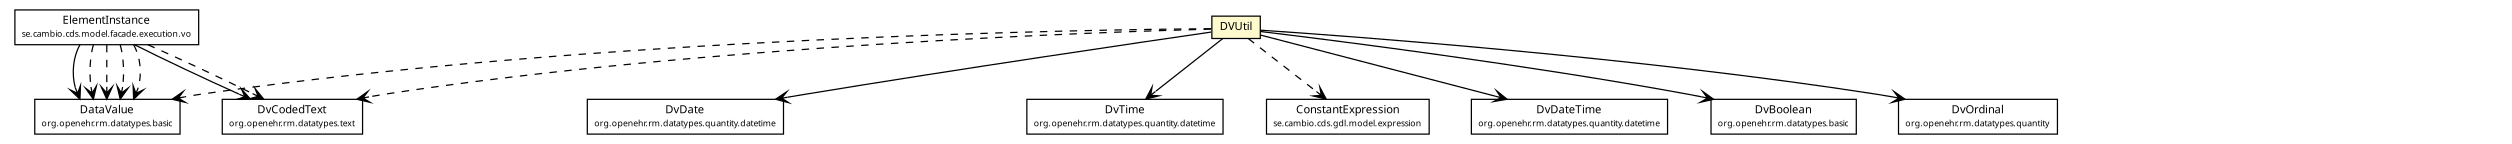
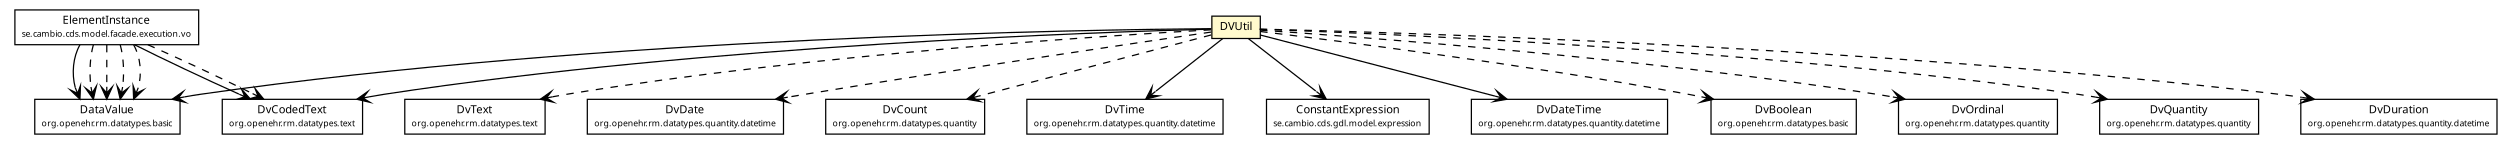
(697, 47) -> (697, 47)
(789, 51) -> (789, 51)
(1577, 57) -> (1577, 57)
(1481, 61) -> (1481, 61)
(999, 64) -> (999, 64)
(1282, 65) -> (1282, 65)
none -> (474, 117)
none -> (905, 117)
none -> (2179, 117)
none -> (2399, 117)
